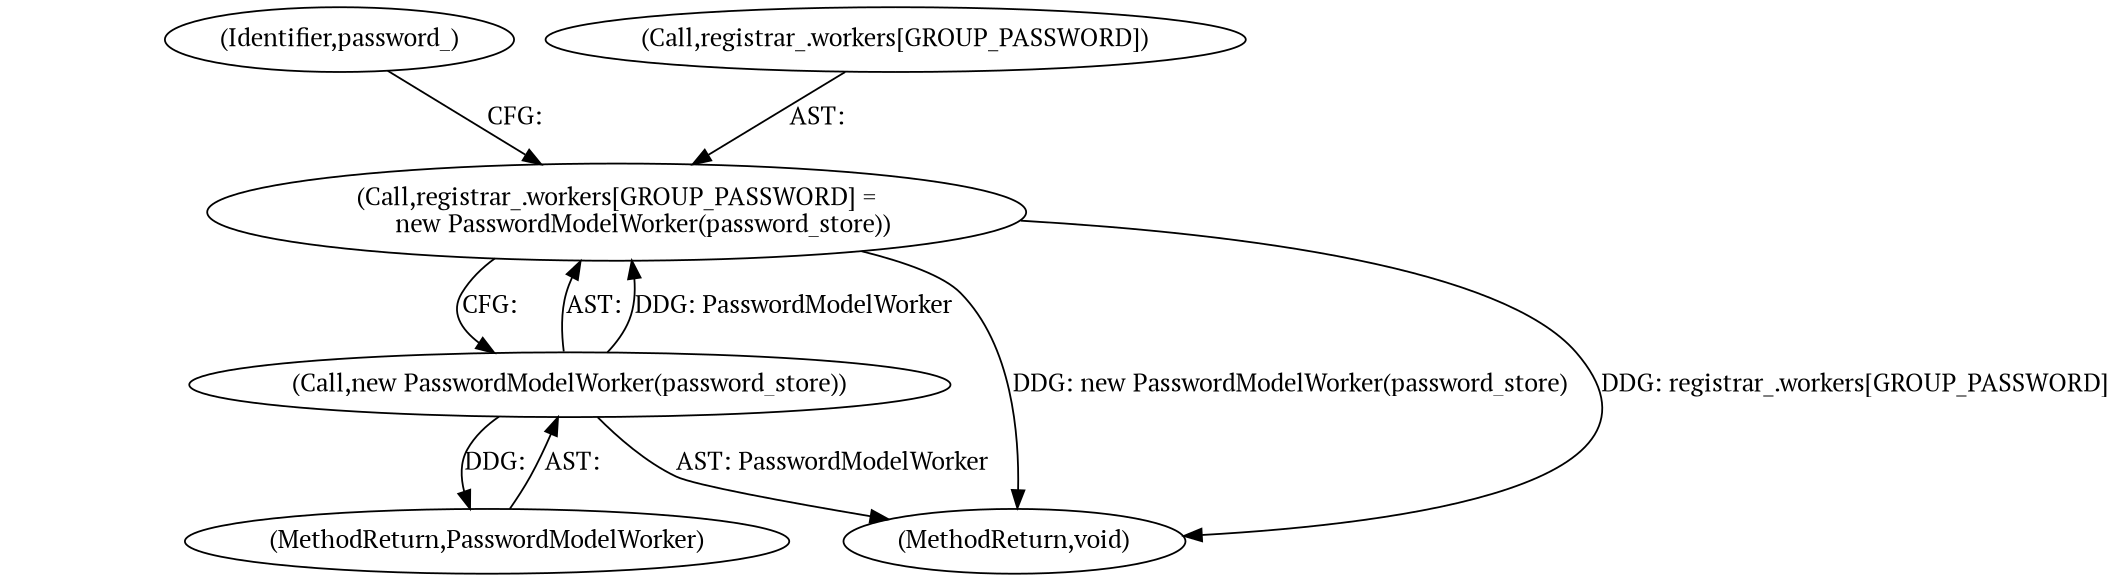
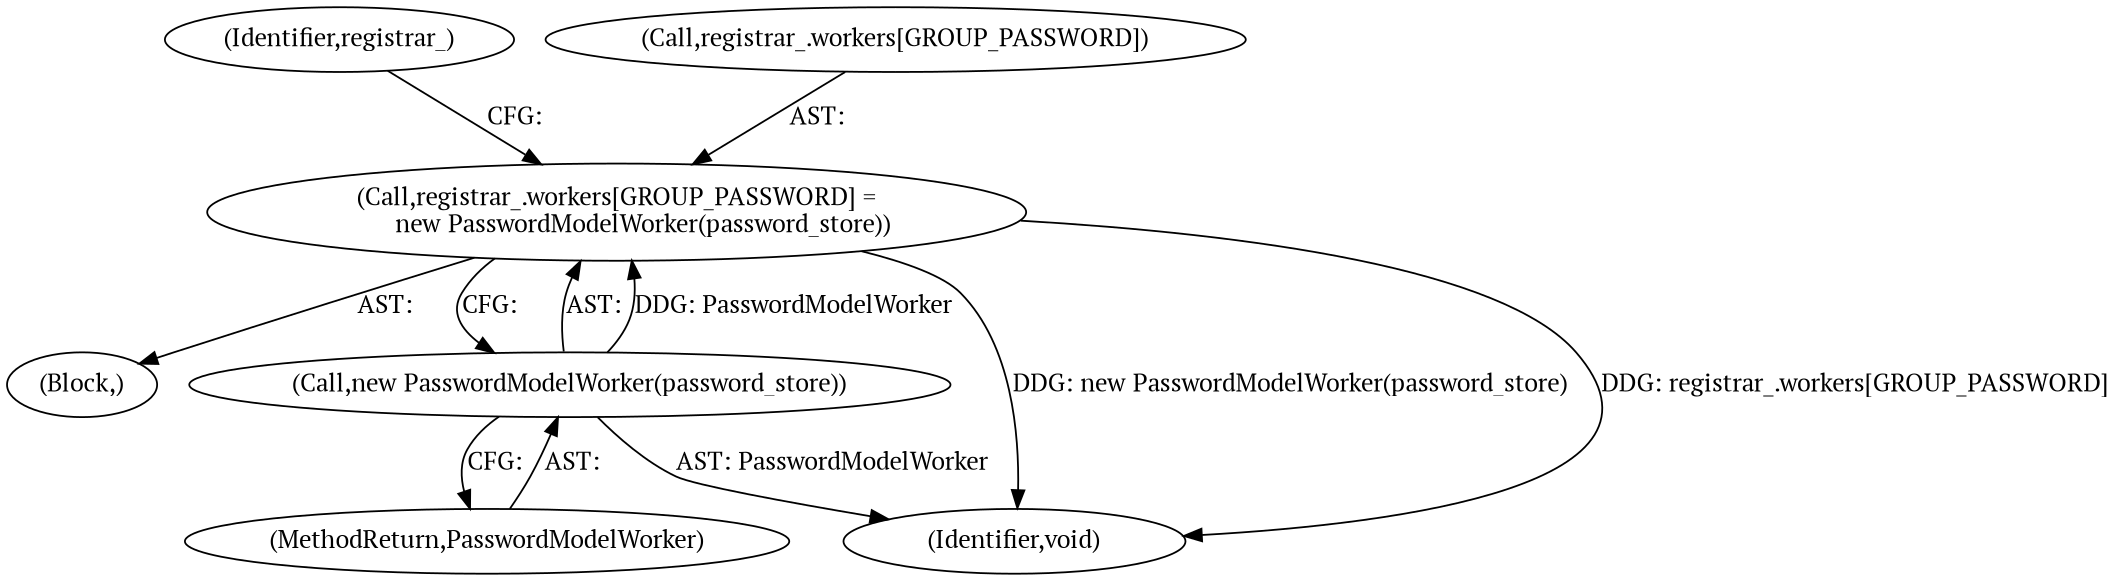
(339, 40) -> (339, 40)
none -> (82, 385)
(499, 463) -> (499, 463)
(1014, 541) -> (1014, 541)
